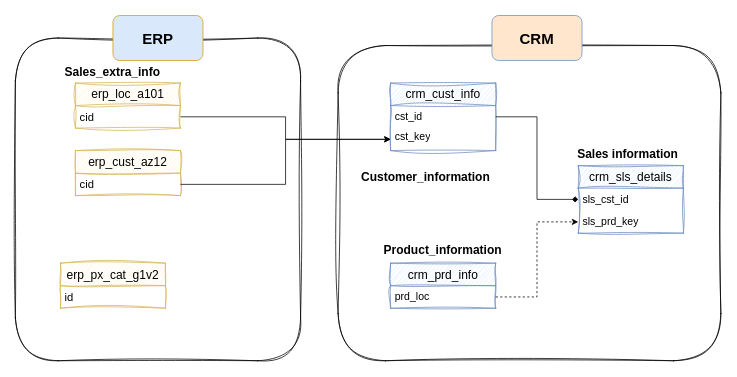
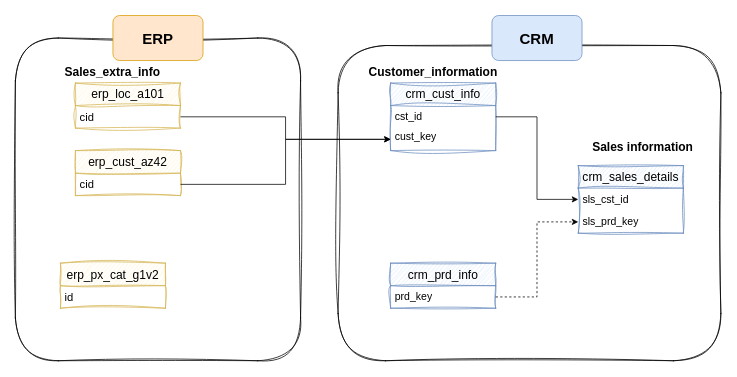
(158, 38) -> (158, 38)
(537, 38) -> (537, 38)
(413, 139) -> (415, 139)
(630, 154) -> (645, 147)
(128, 162) -> (128, 162)
(428, 177) -> (435, 72)
(630, 177) -> (630, 177)
(571, 199) -> (571, 199)
(443, 252) -> none
(411, 297) -> (413, 297)
